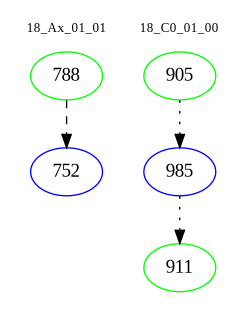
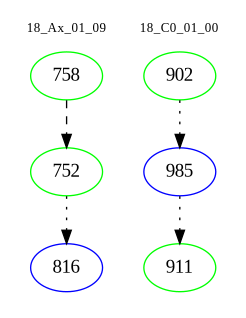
(67, 29) -> (67, 29)
(67, 76) -> (67, 76)
(180, 76) -> (180, 76)
(67, 172) -> (67, 172)
none -> (67, 268)
